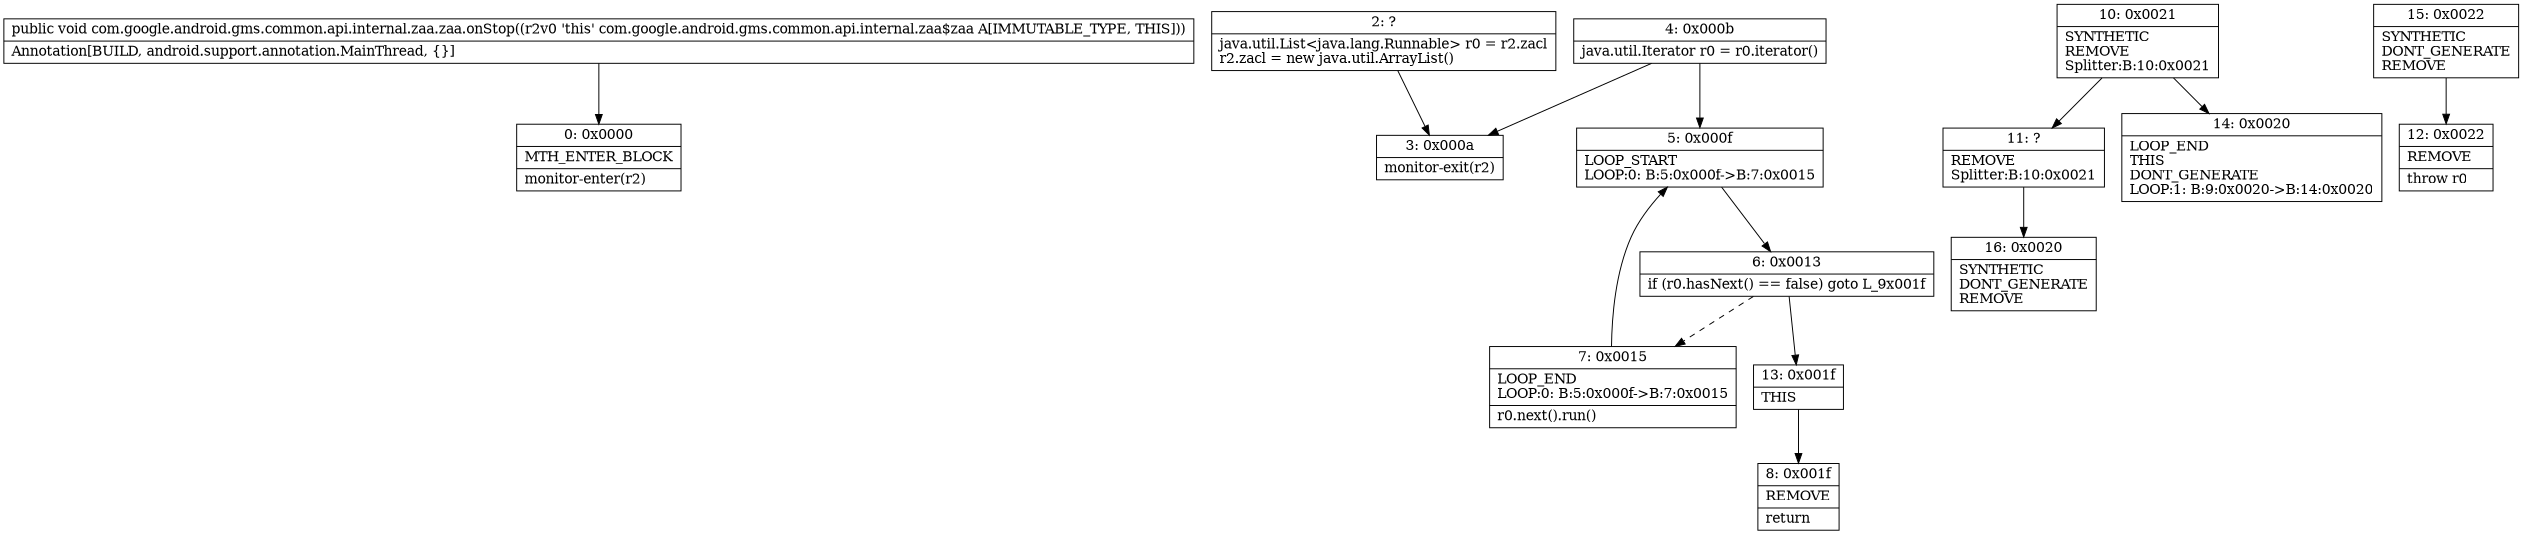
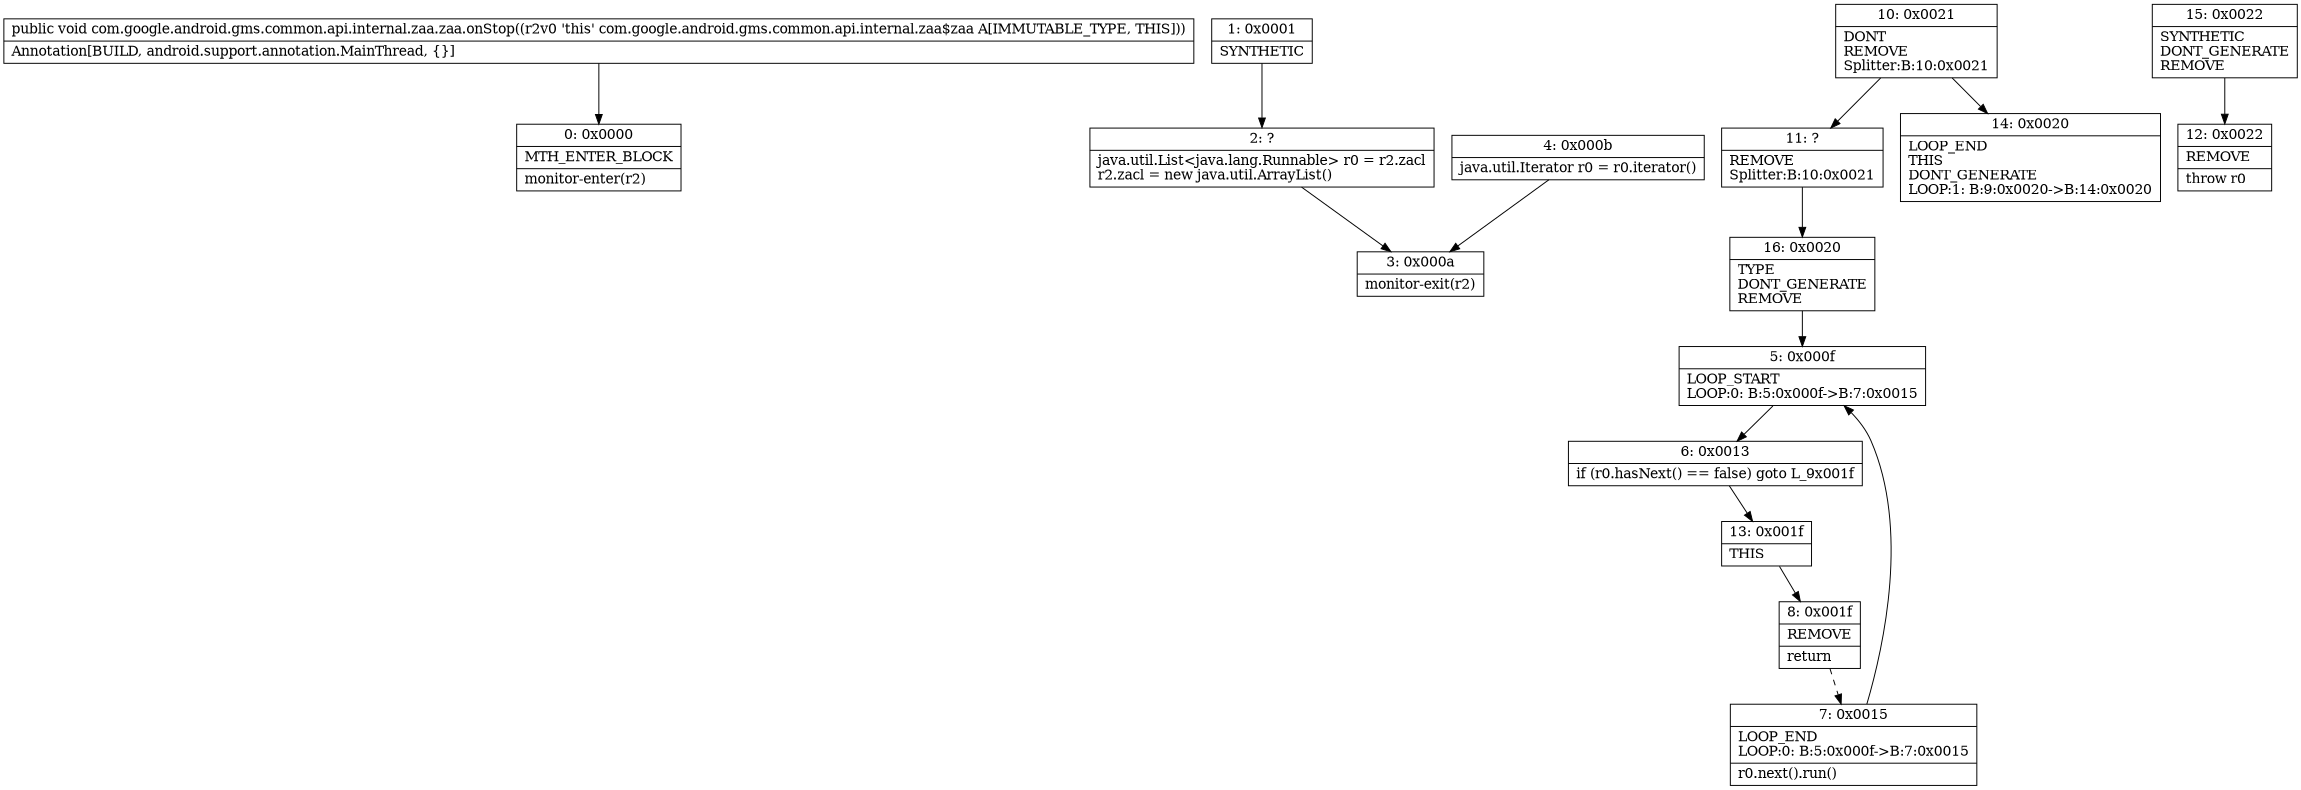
(2107, 37) -> (1865, 37)
none -> (1262, 41)
(1700, 91) -> (1802, 324)
(2001, 270) -> (1756, 270)
(1718, 319) -> (1834, 682)
